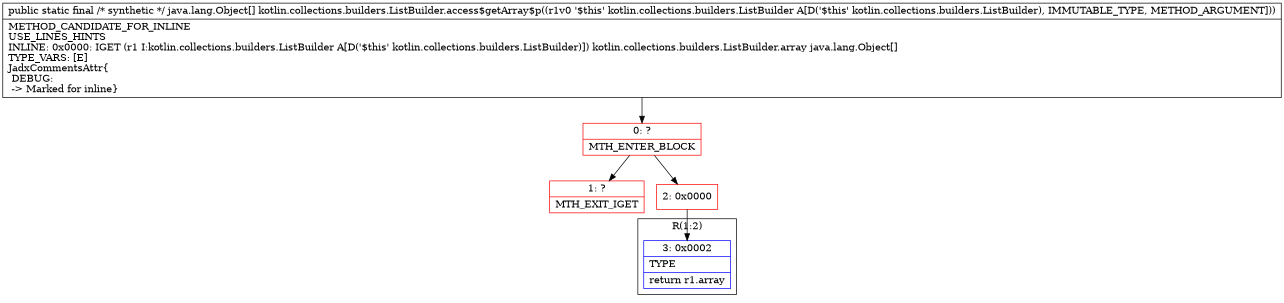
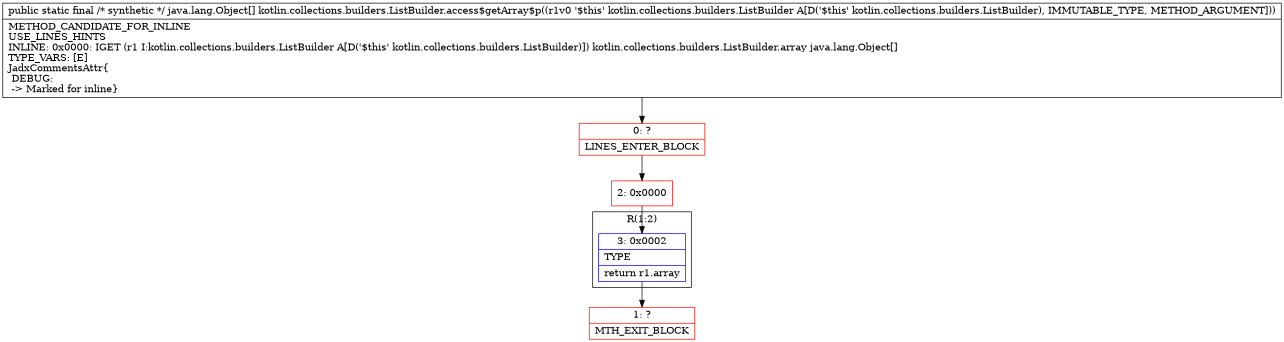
(642, 147) -> (642, 147)
(622, 165) -> (642, 292)
(597, 205) -> (642, 331)
